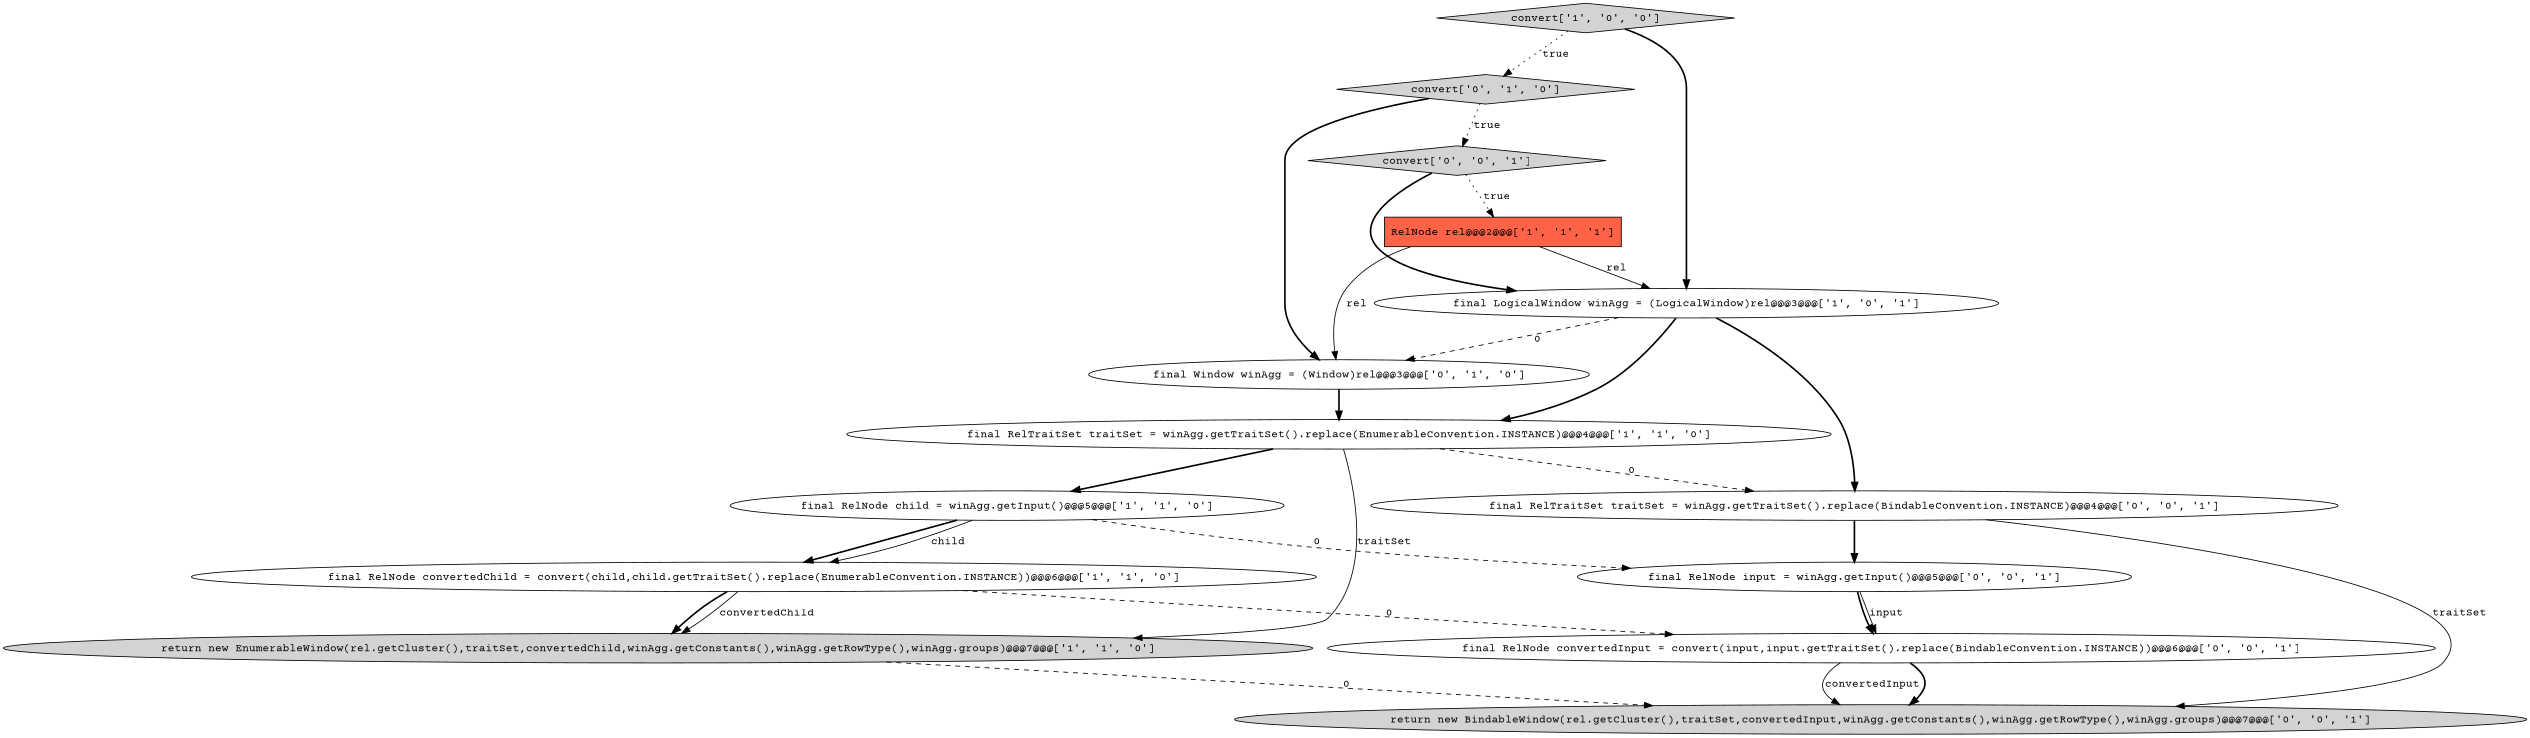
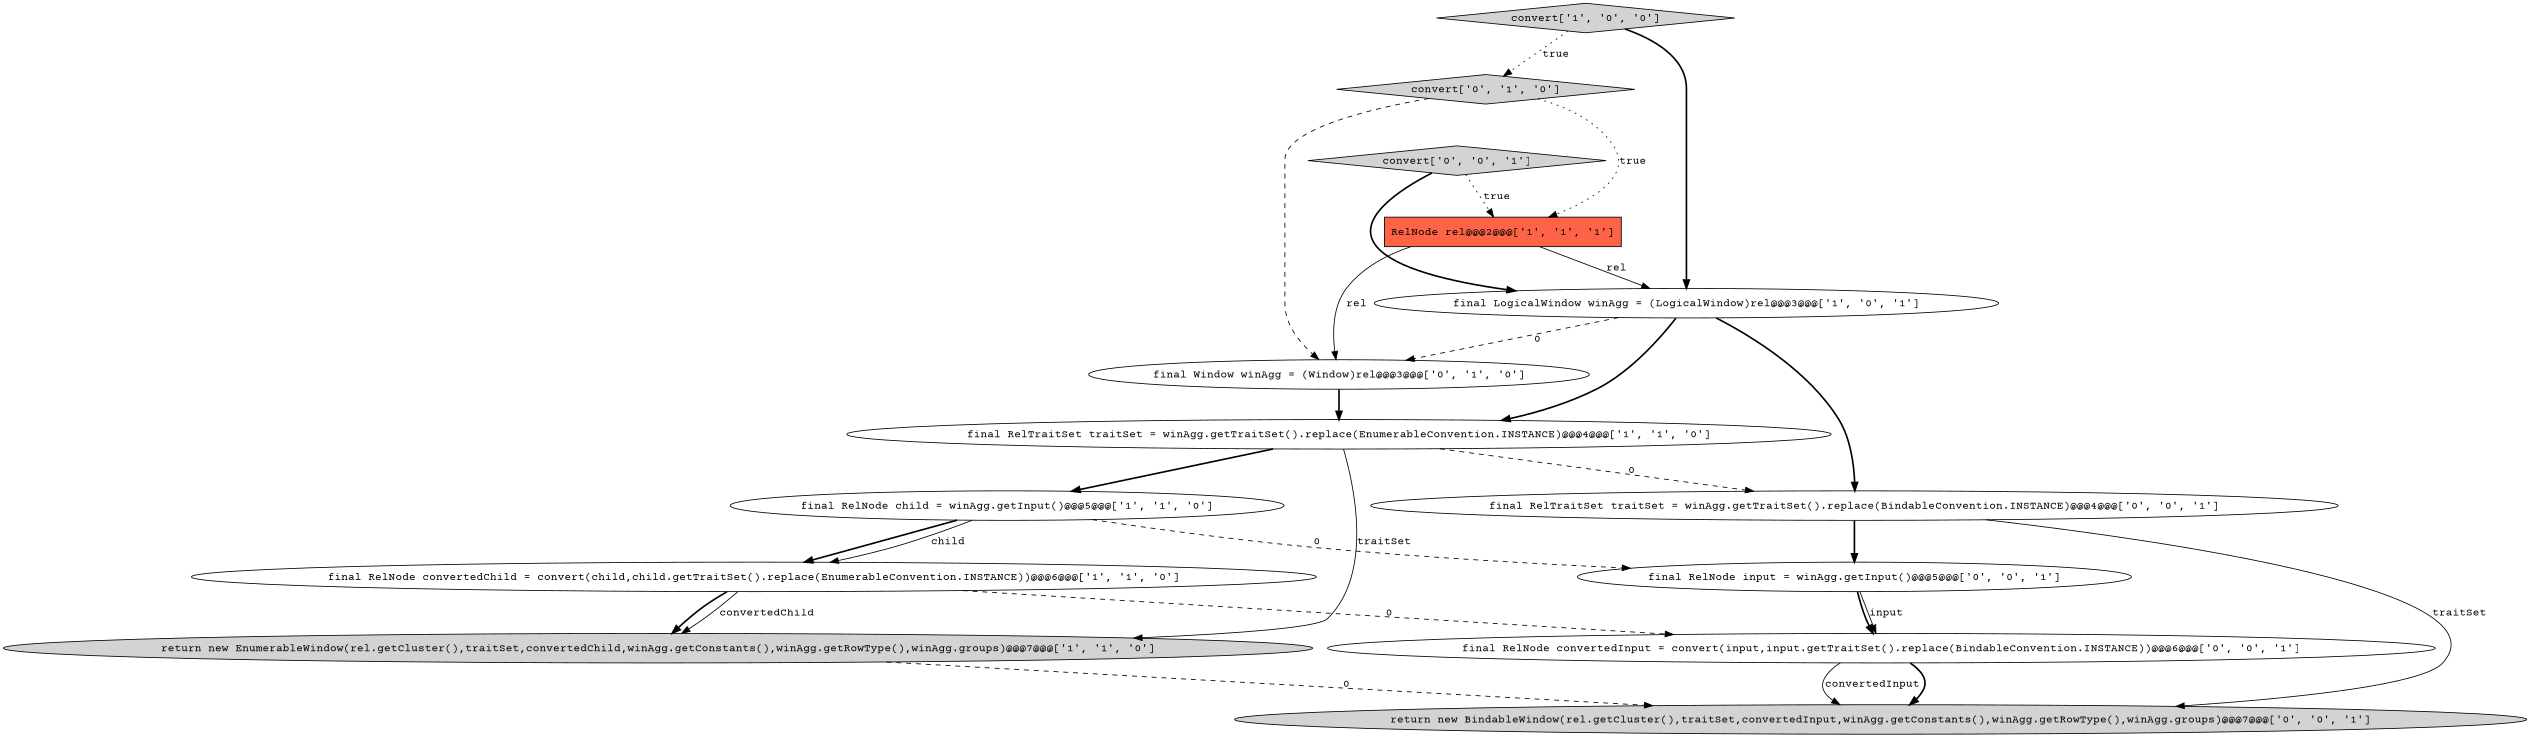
(1473, 121) -> (1616, 151)
(1285, 180) -> (1285, 180)
